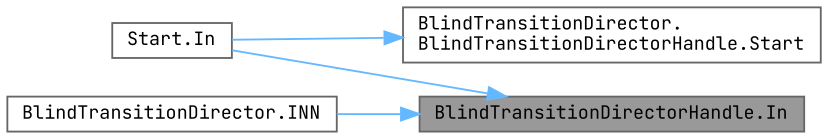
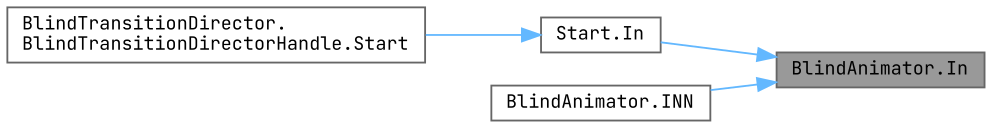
(308, 39) -> (474, 35)
(172, 114) -> (601, 103)
(612, 114) -> (881, 70)
